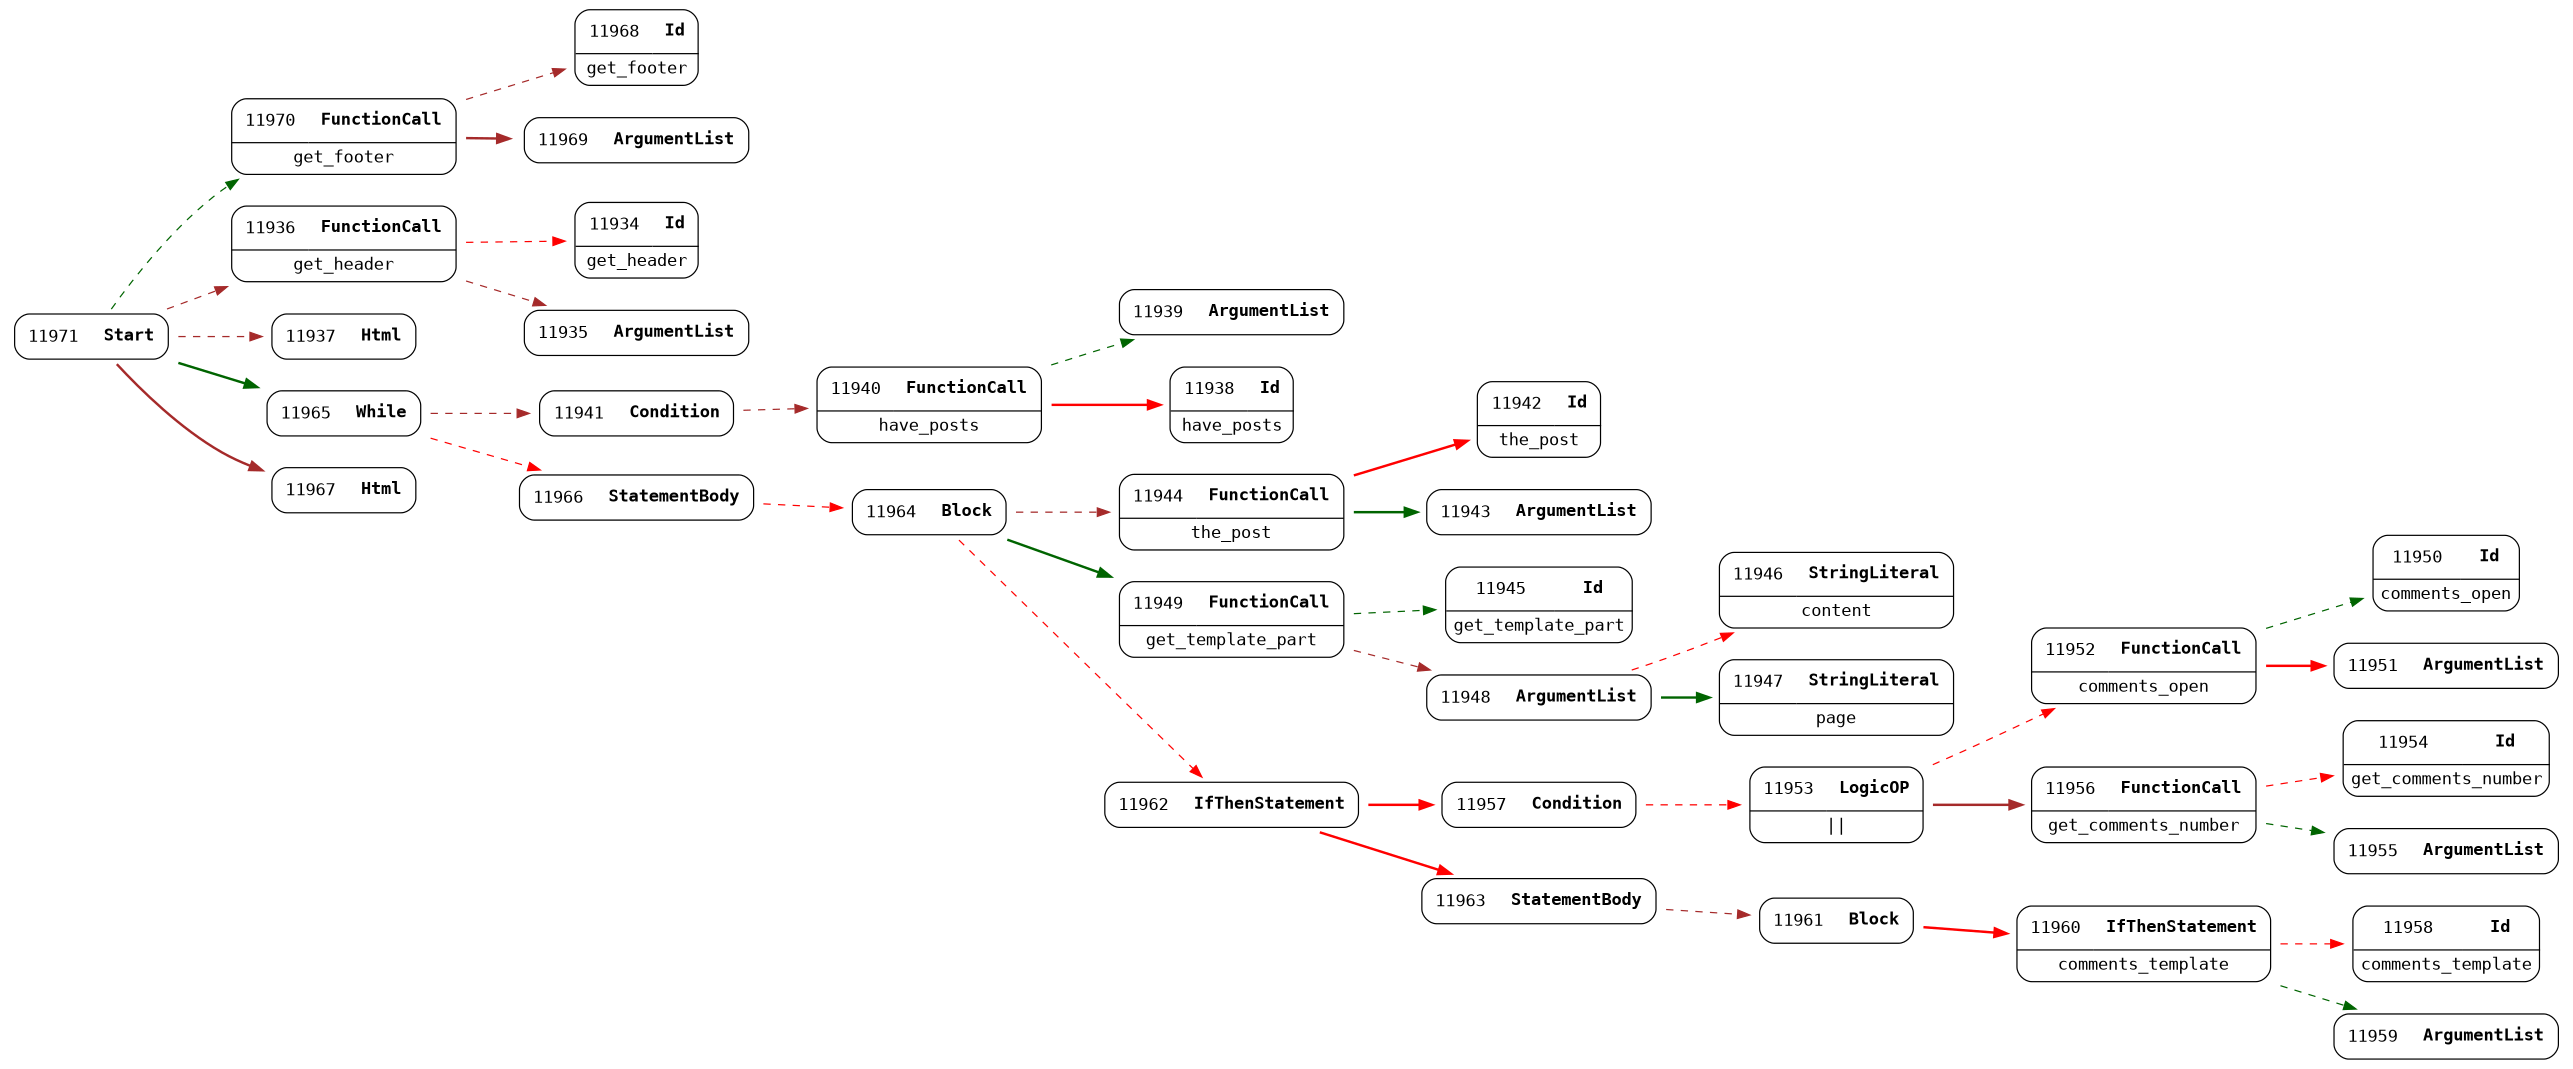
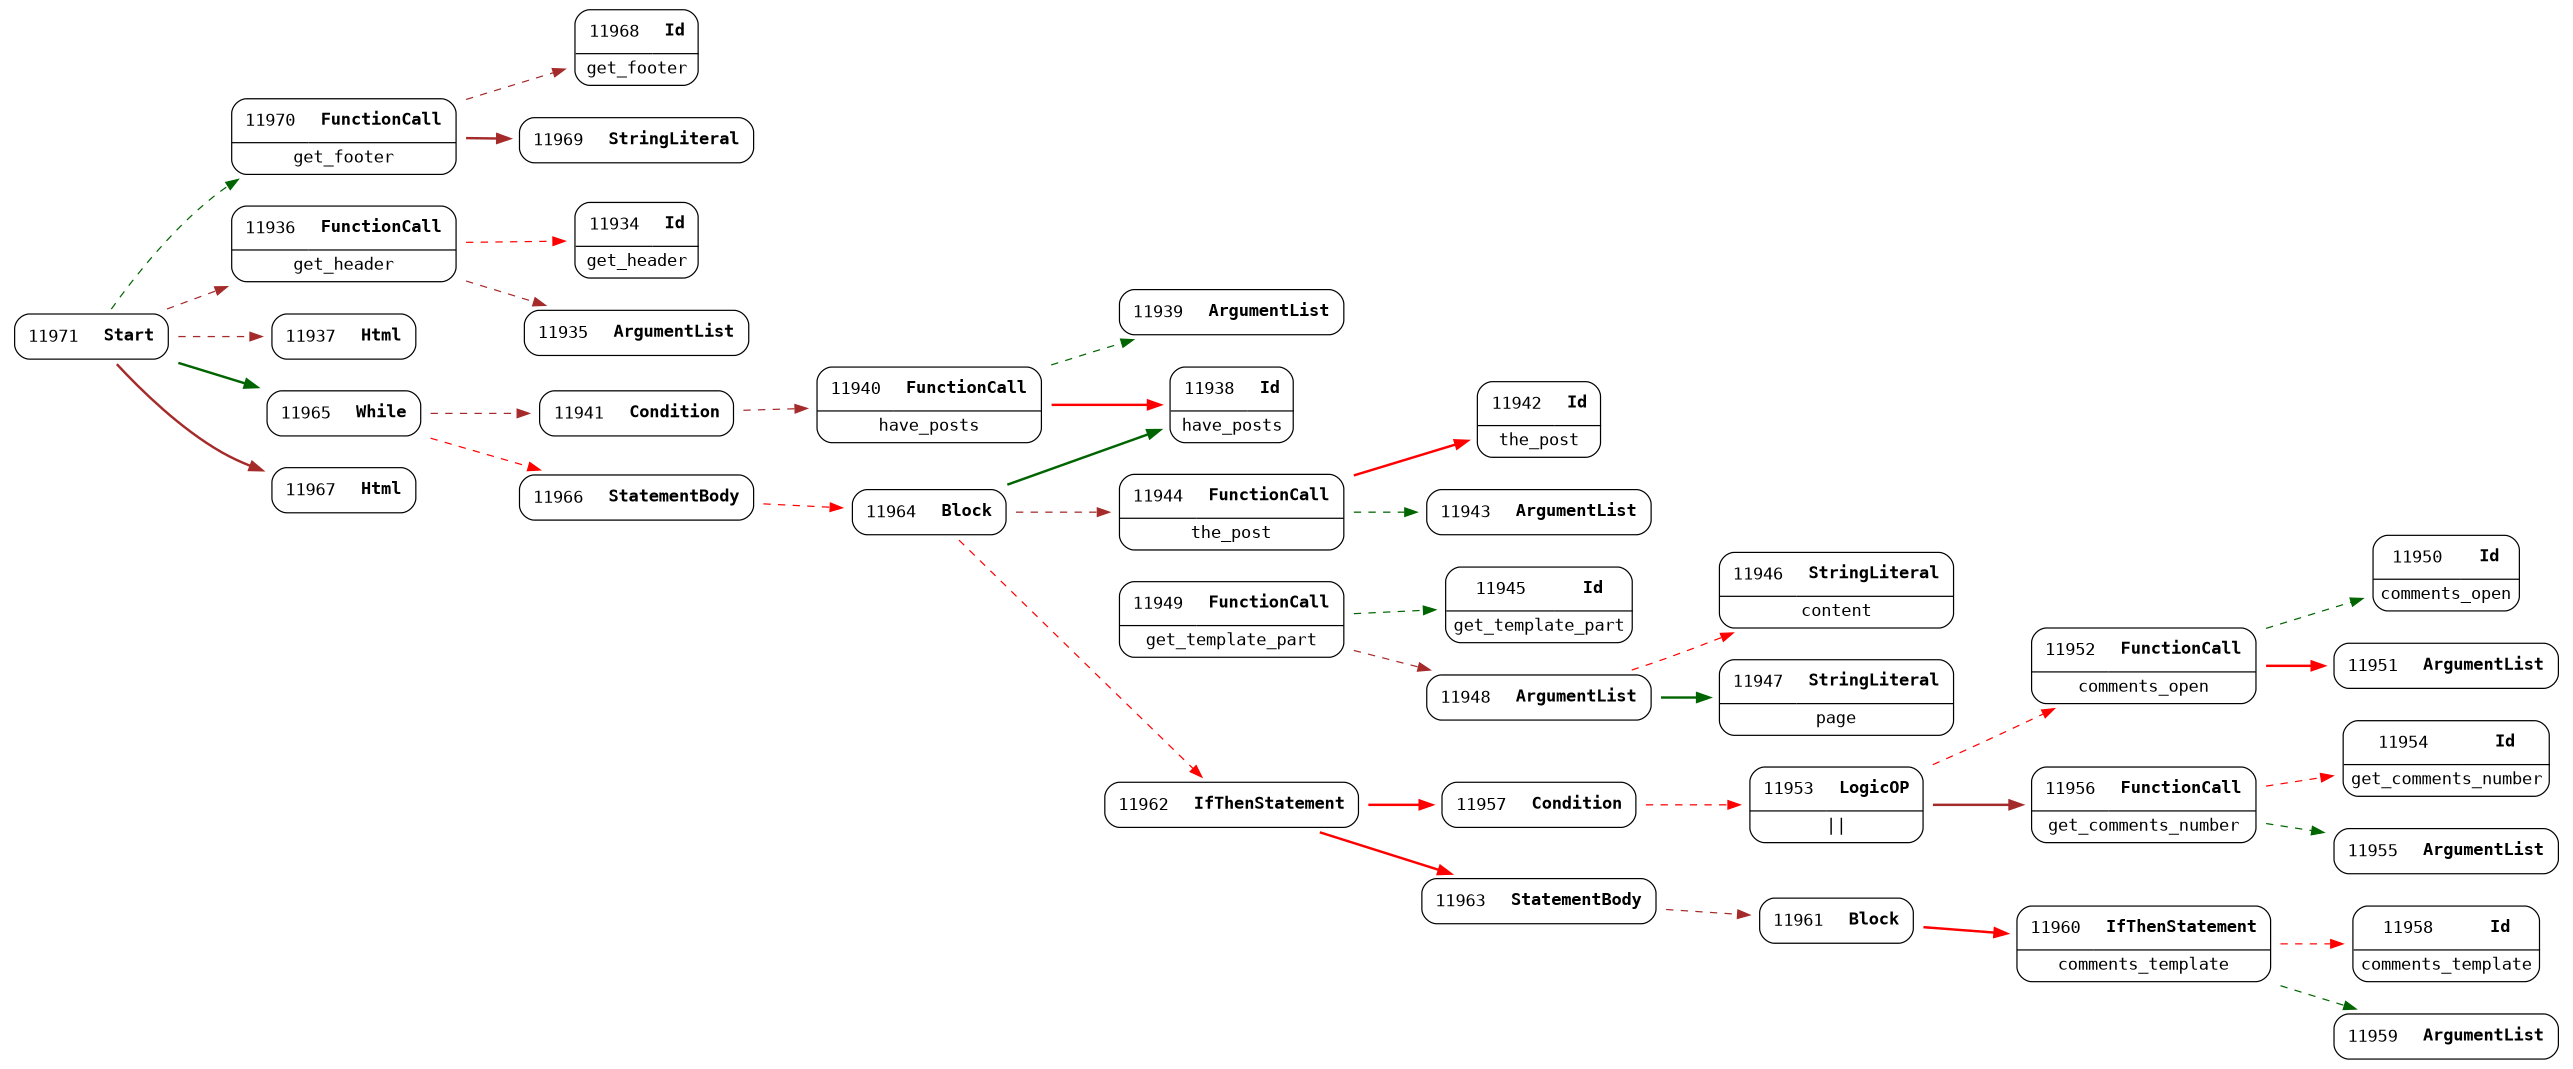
(674, 139) -> (674, 139)
(1379, 512) -> (1379, 512)
(1053, 556) -> (1078, 459)
